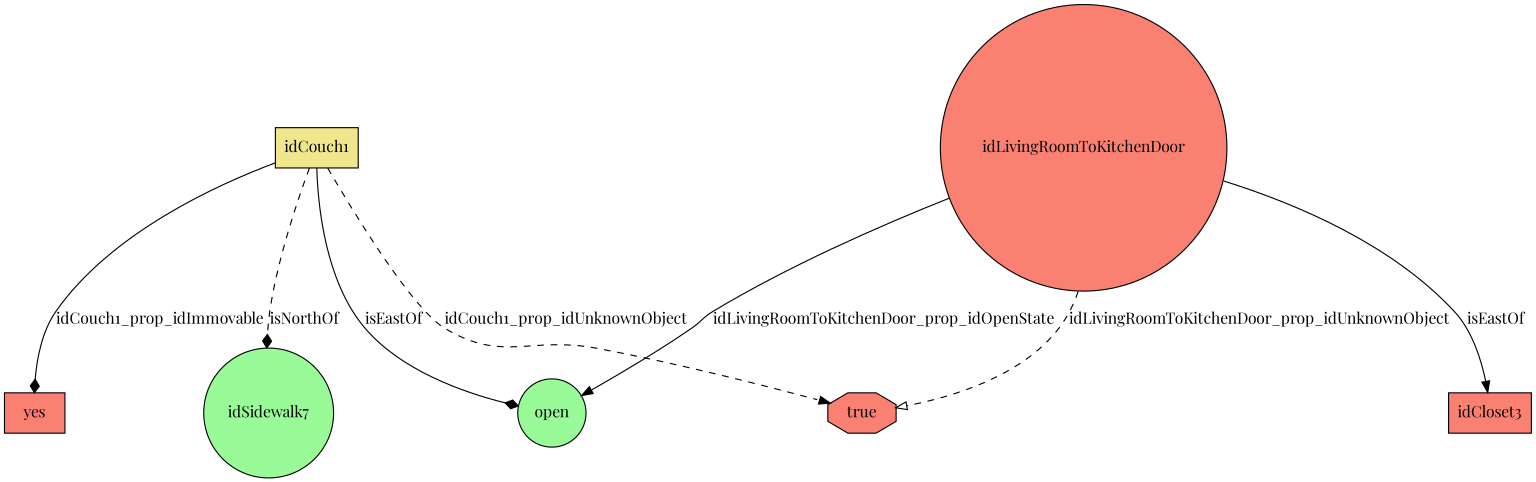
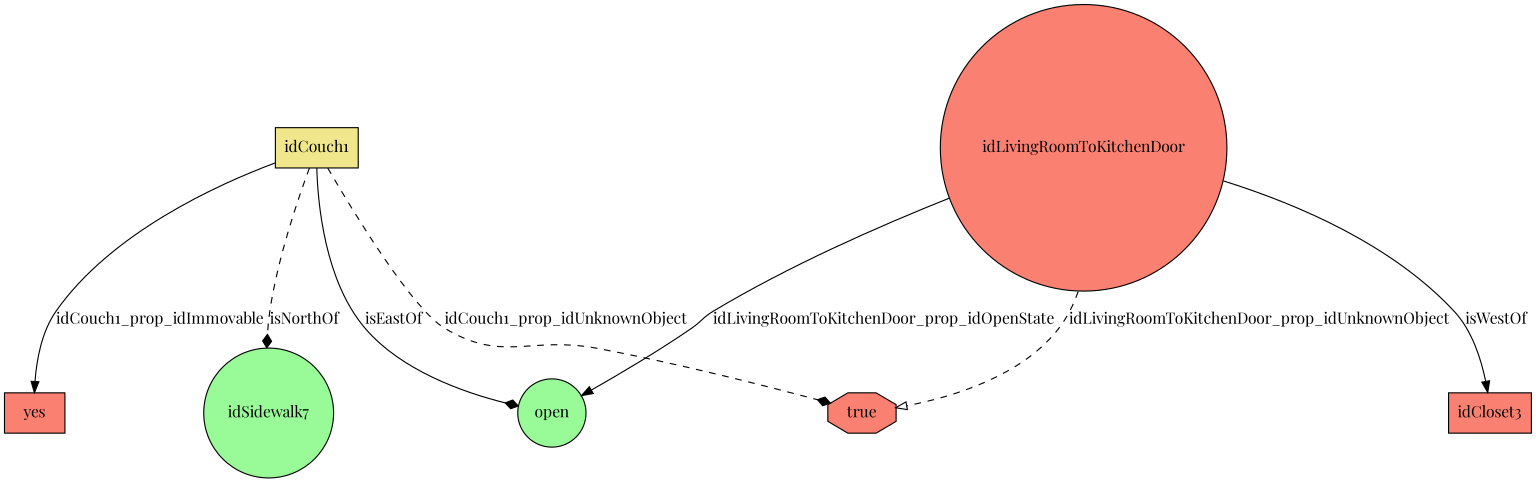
(125, 243) -> (125, 243)
(1496, 320) -> (1496, 320)
(533, 346) -> (533, 346)
